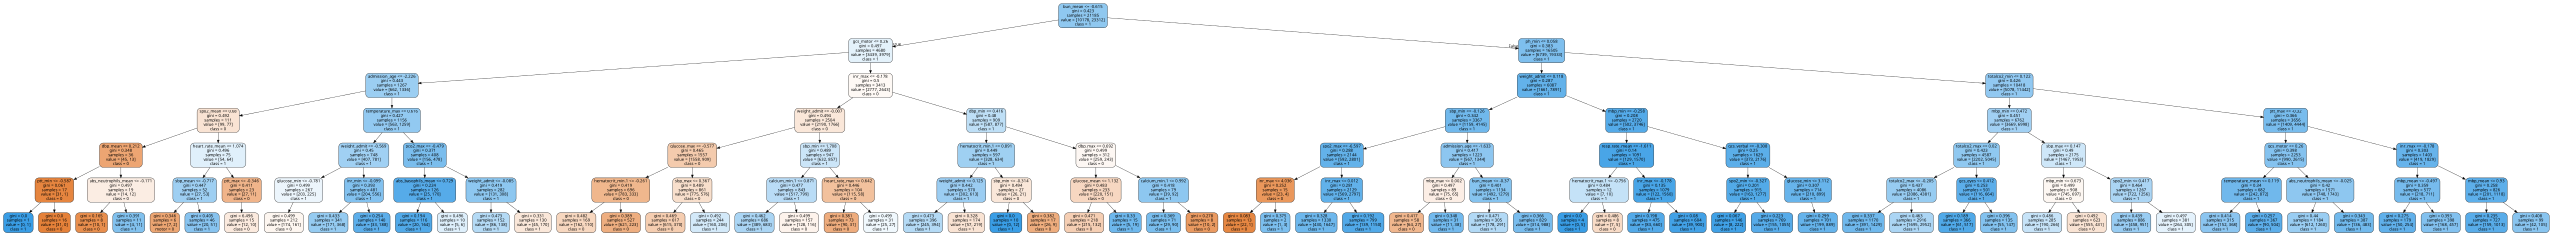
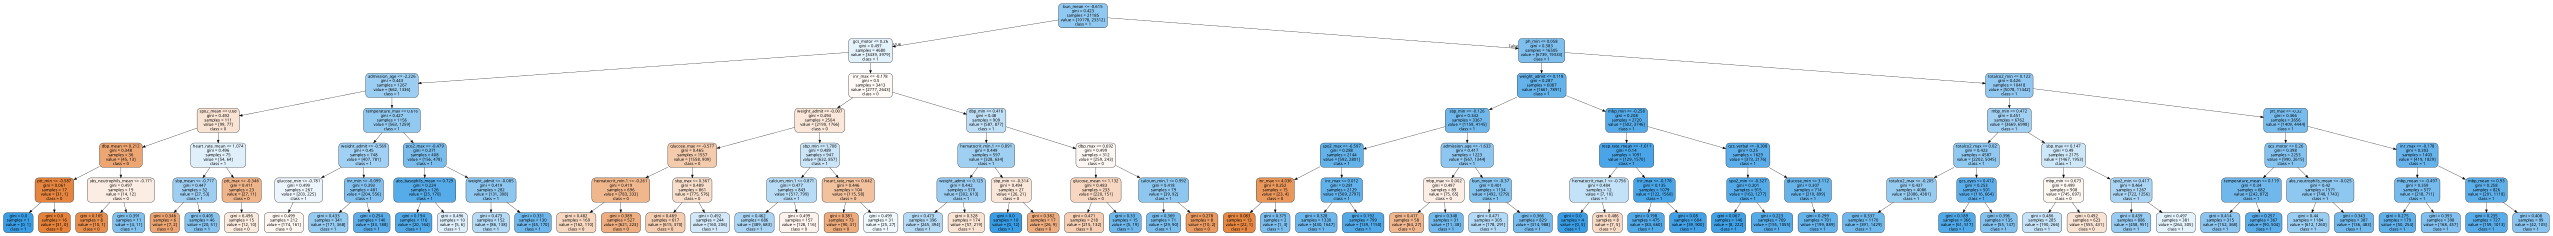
(165, 223) -> (165, 223)
(533, 223) -> (533, 223)
(1911, 223) -> none
